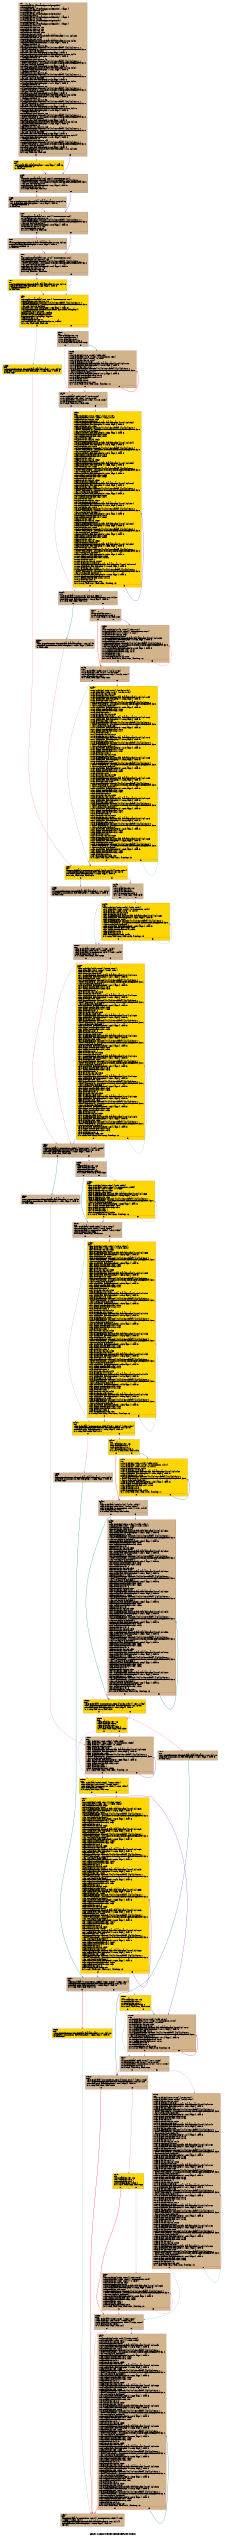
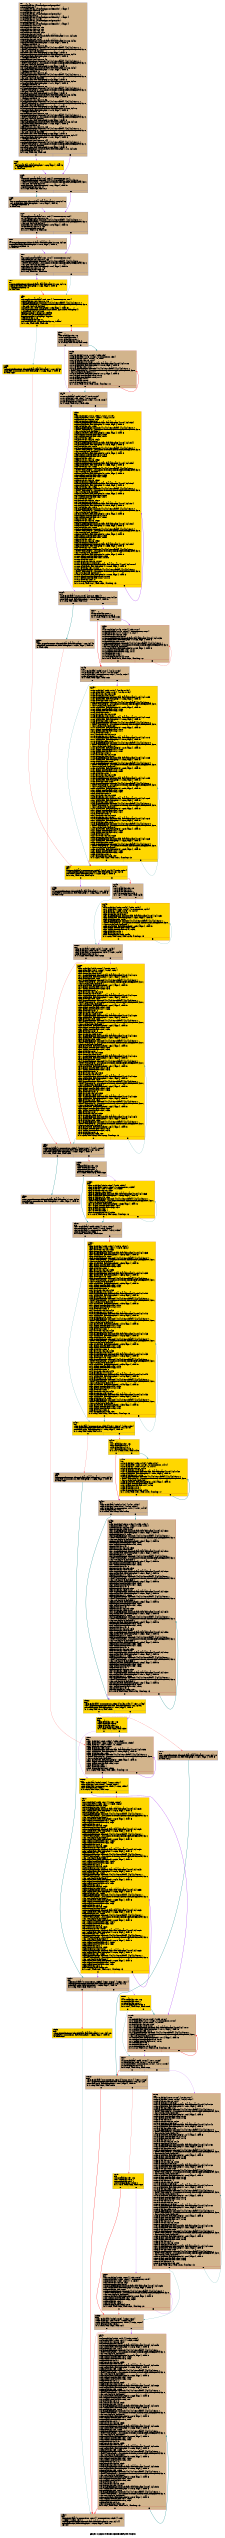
none -> (71, 329)
(125, 1565) -> (125, 1565)
